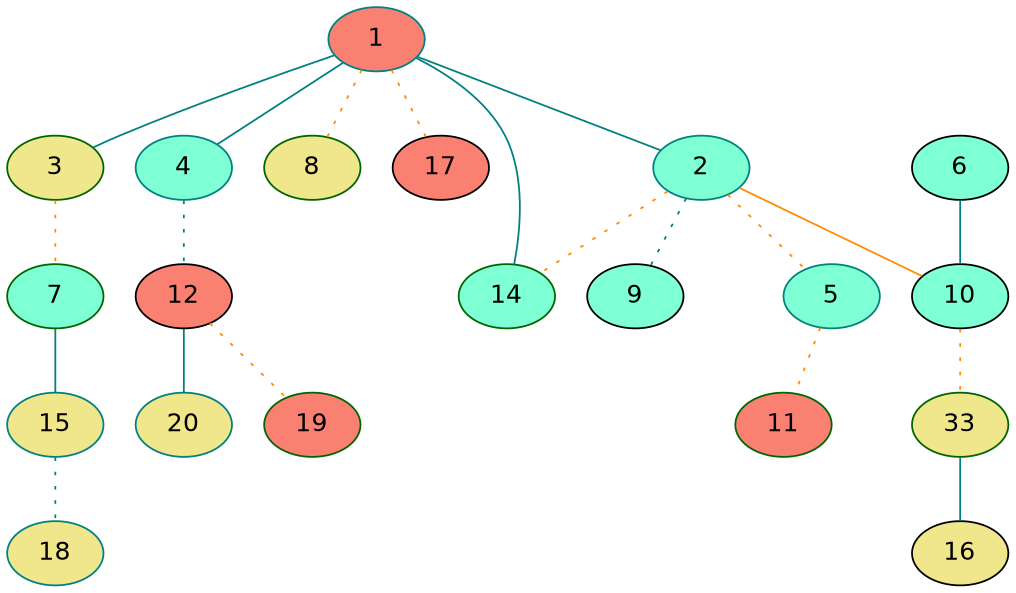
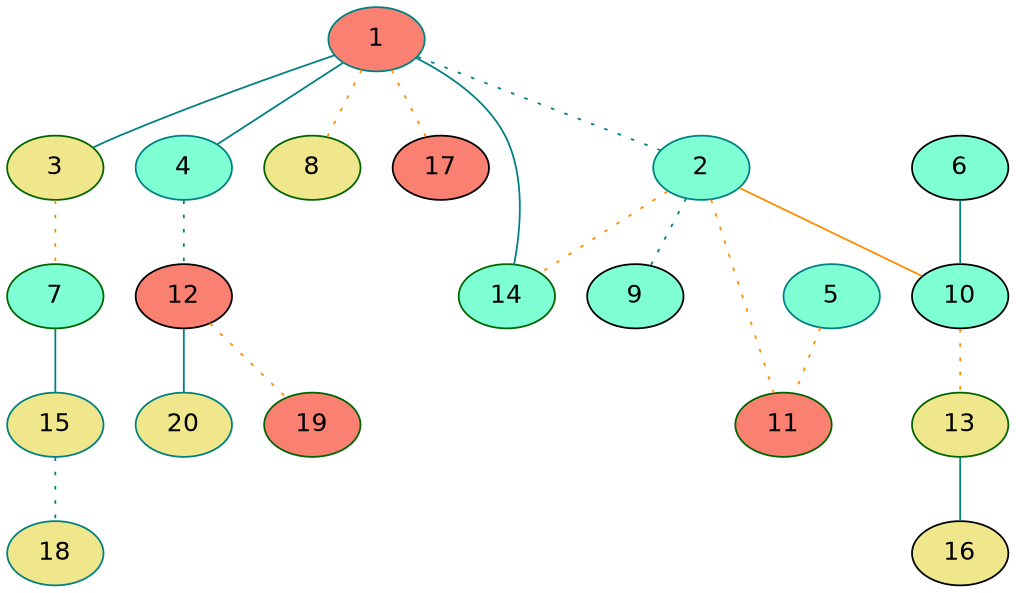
(539, 104) -> (539, 104)
(767, 232) -> (742, 296)
(960, 425) -> (960, 425)
